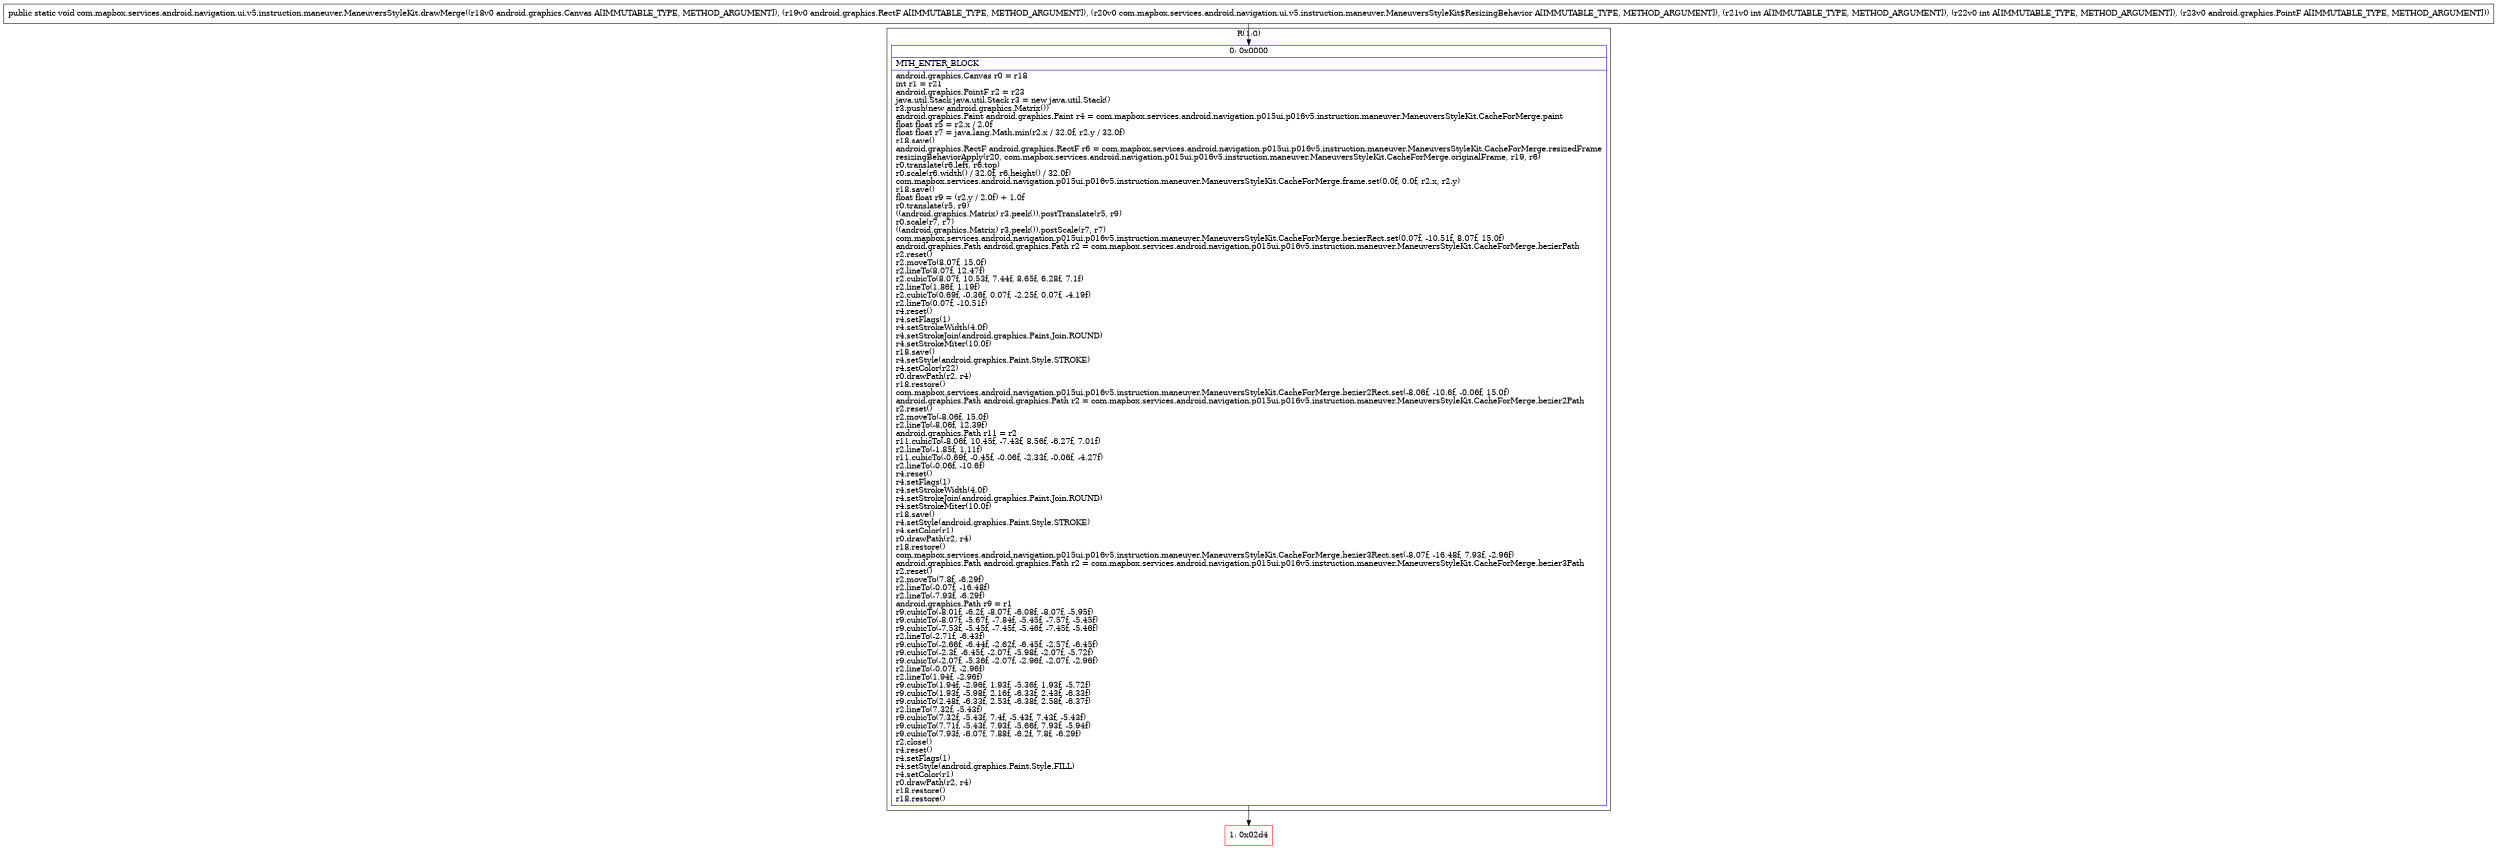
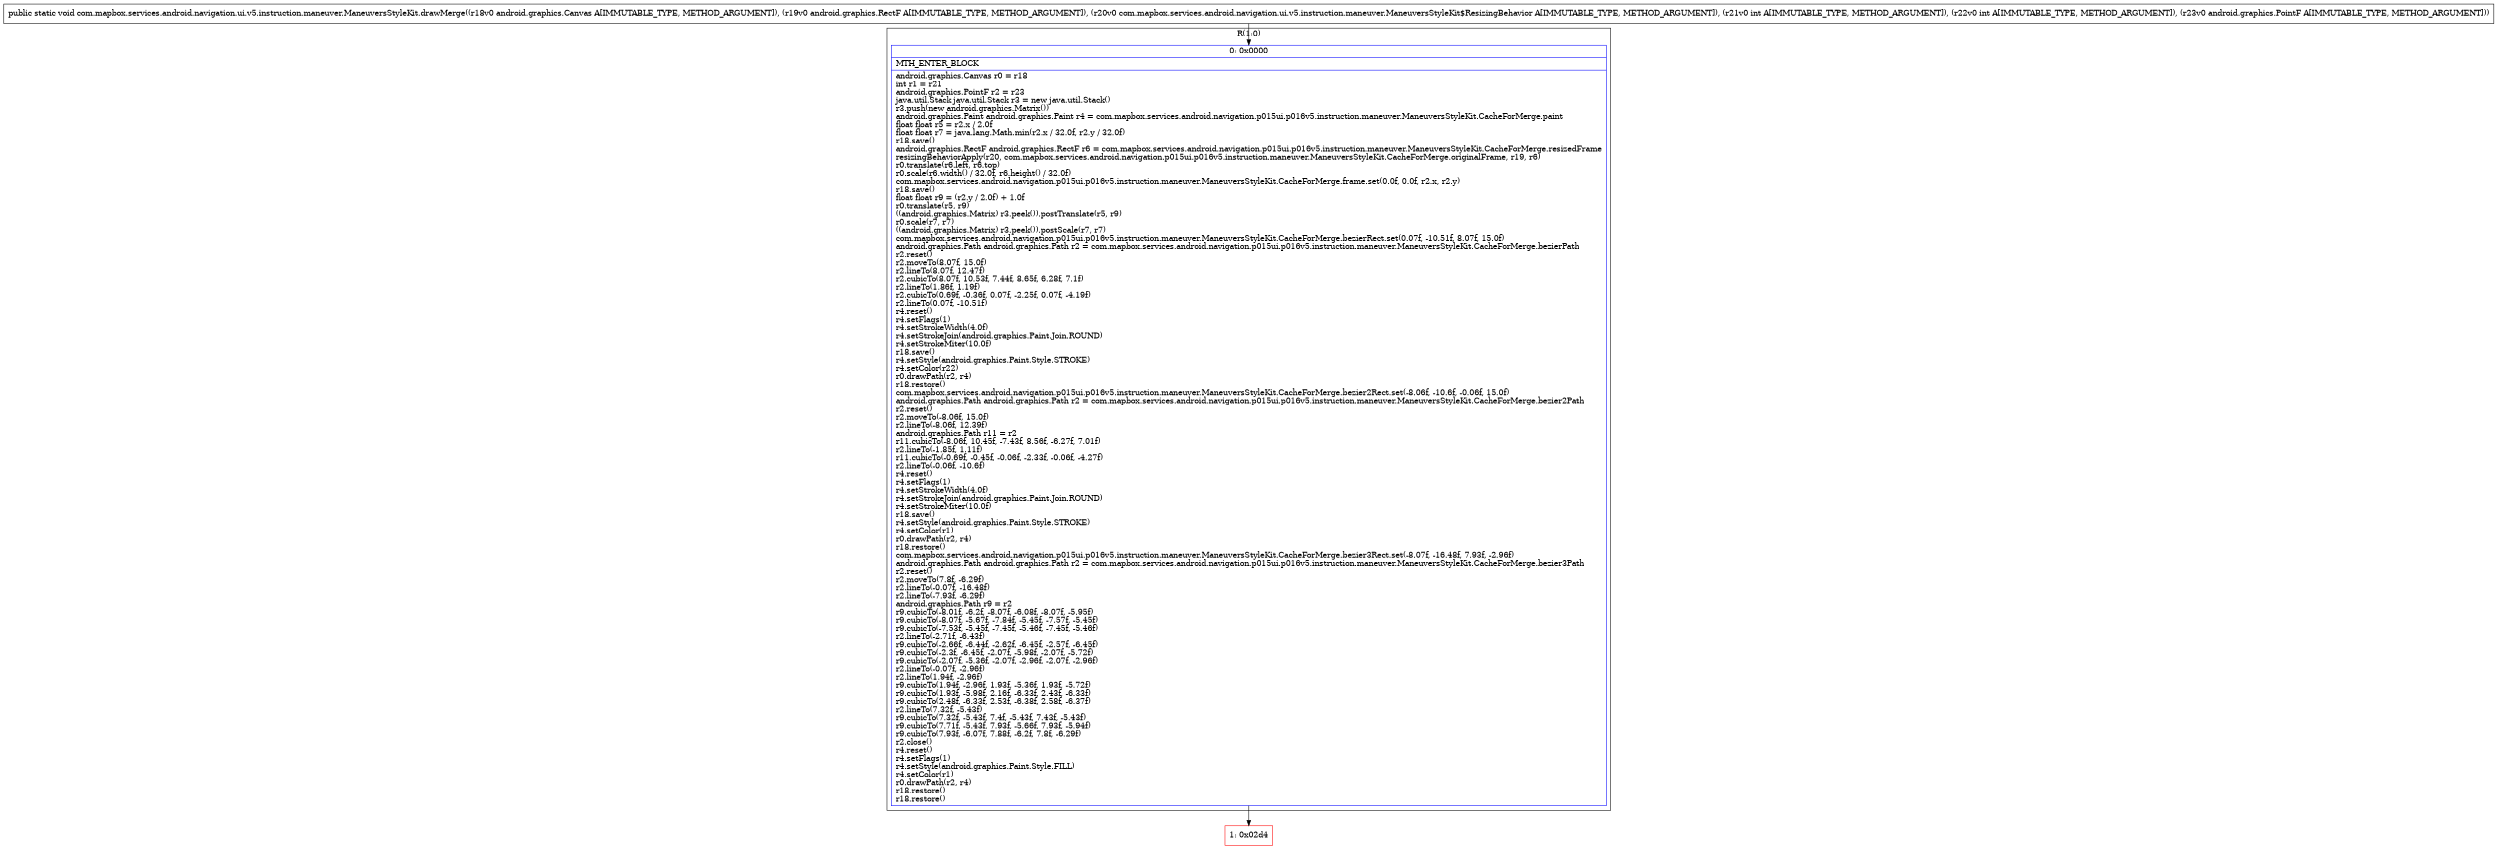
(954, 604) -> (954, 604)
